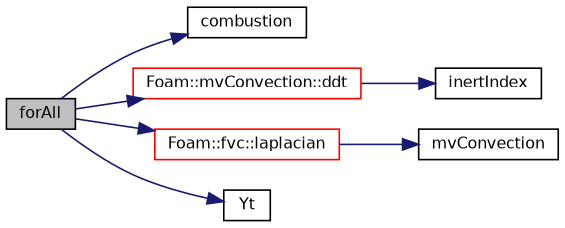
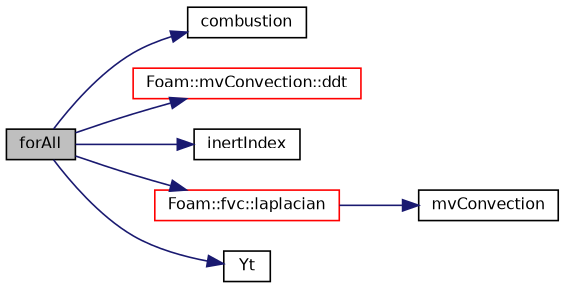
(390, 83) -> (126, 144)
